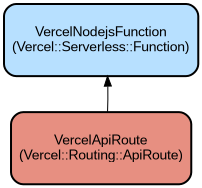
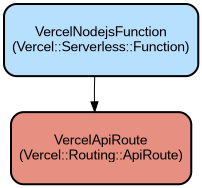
(108, 99) -> (94, 89)
